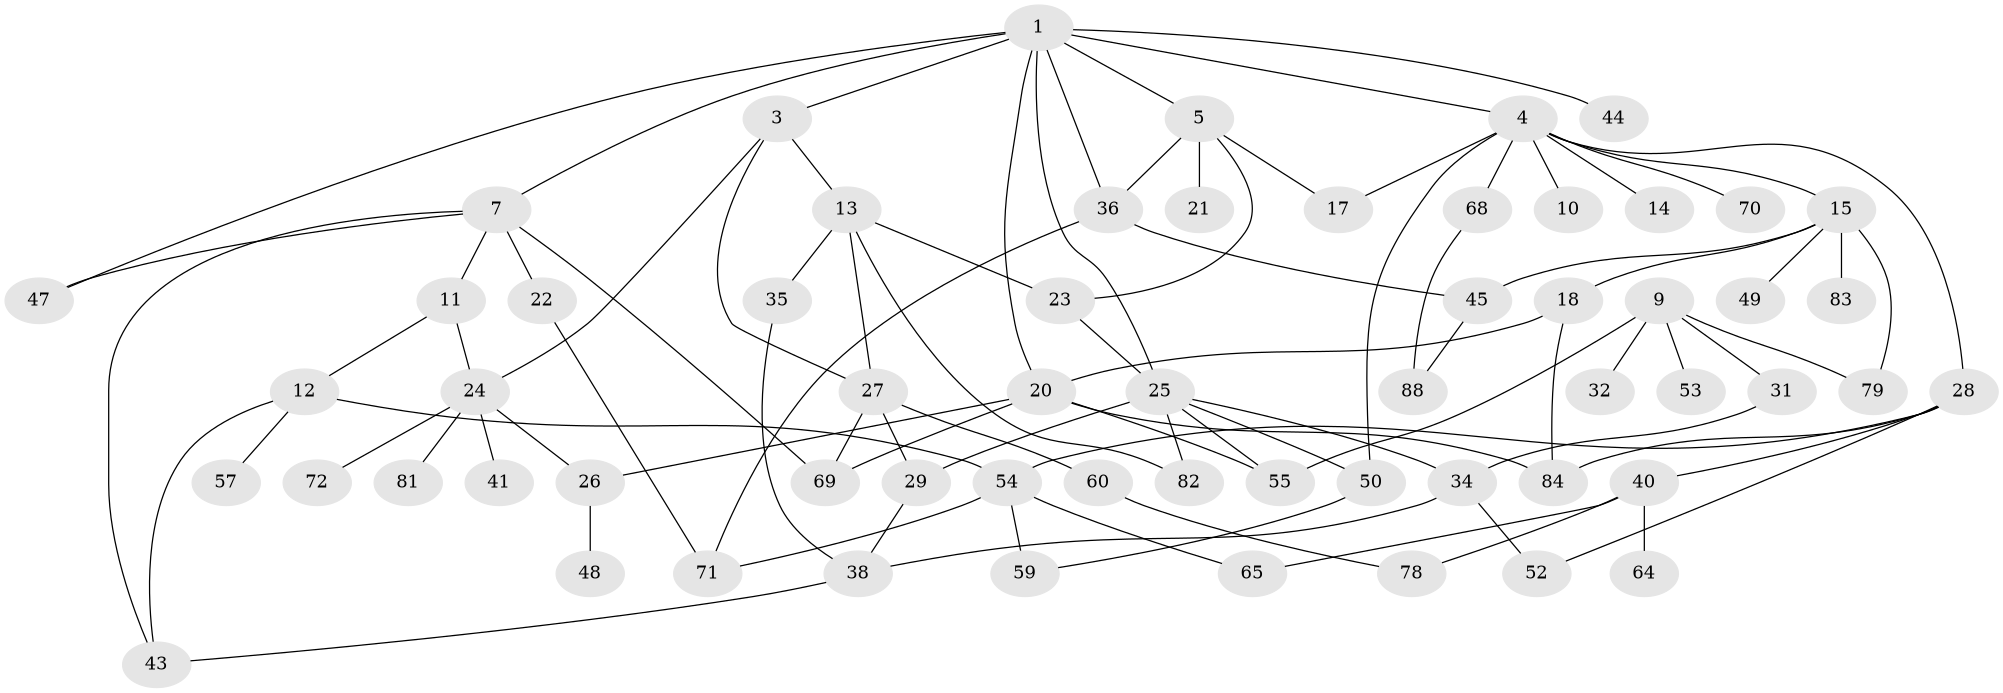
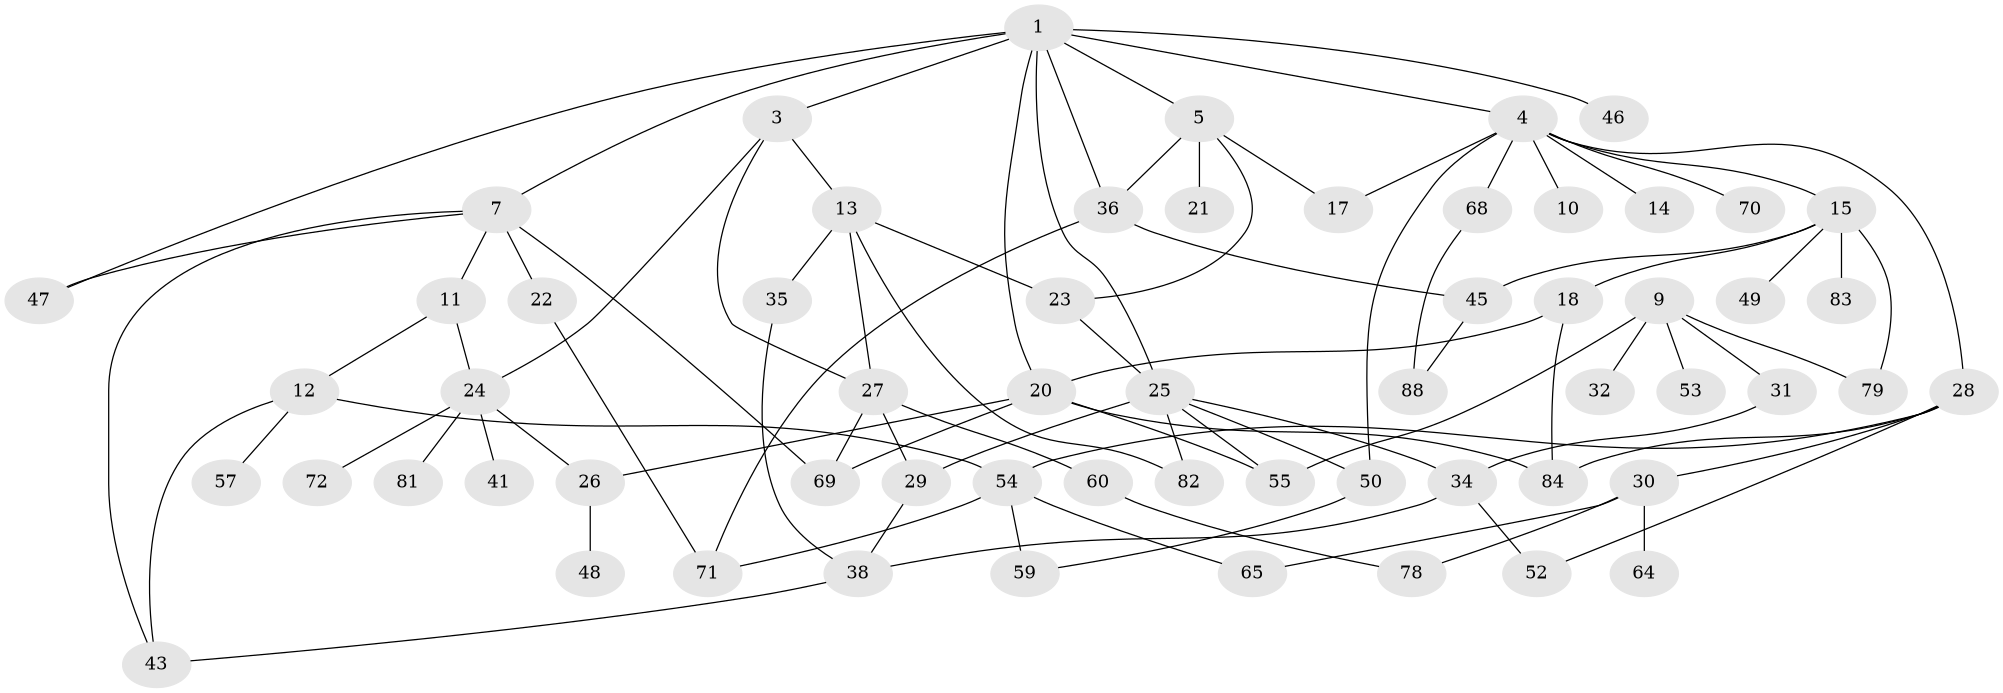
(1614, 119) -> (1614, 119)
(1644, 483) -> (1644, 483)
